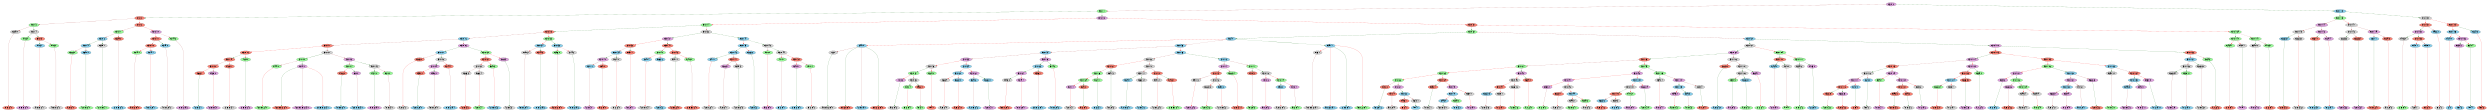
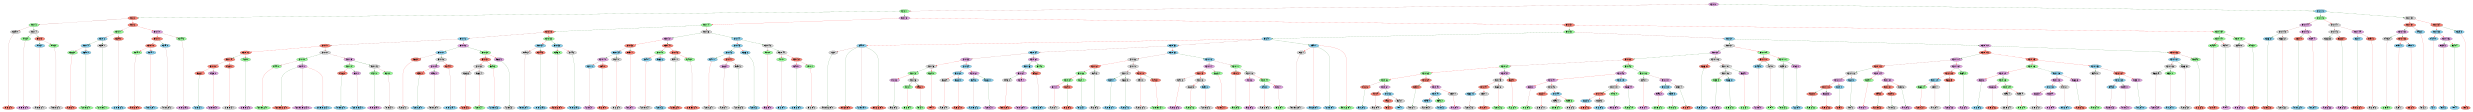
(1055, 108) -> none
